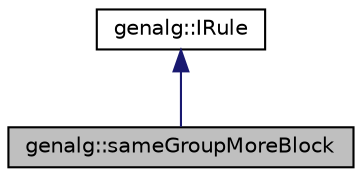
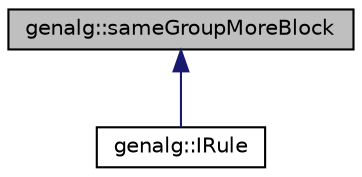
(181, 99) -> (181, 99)
